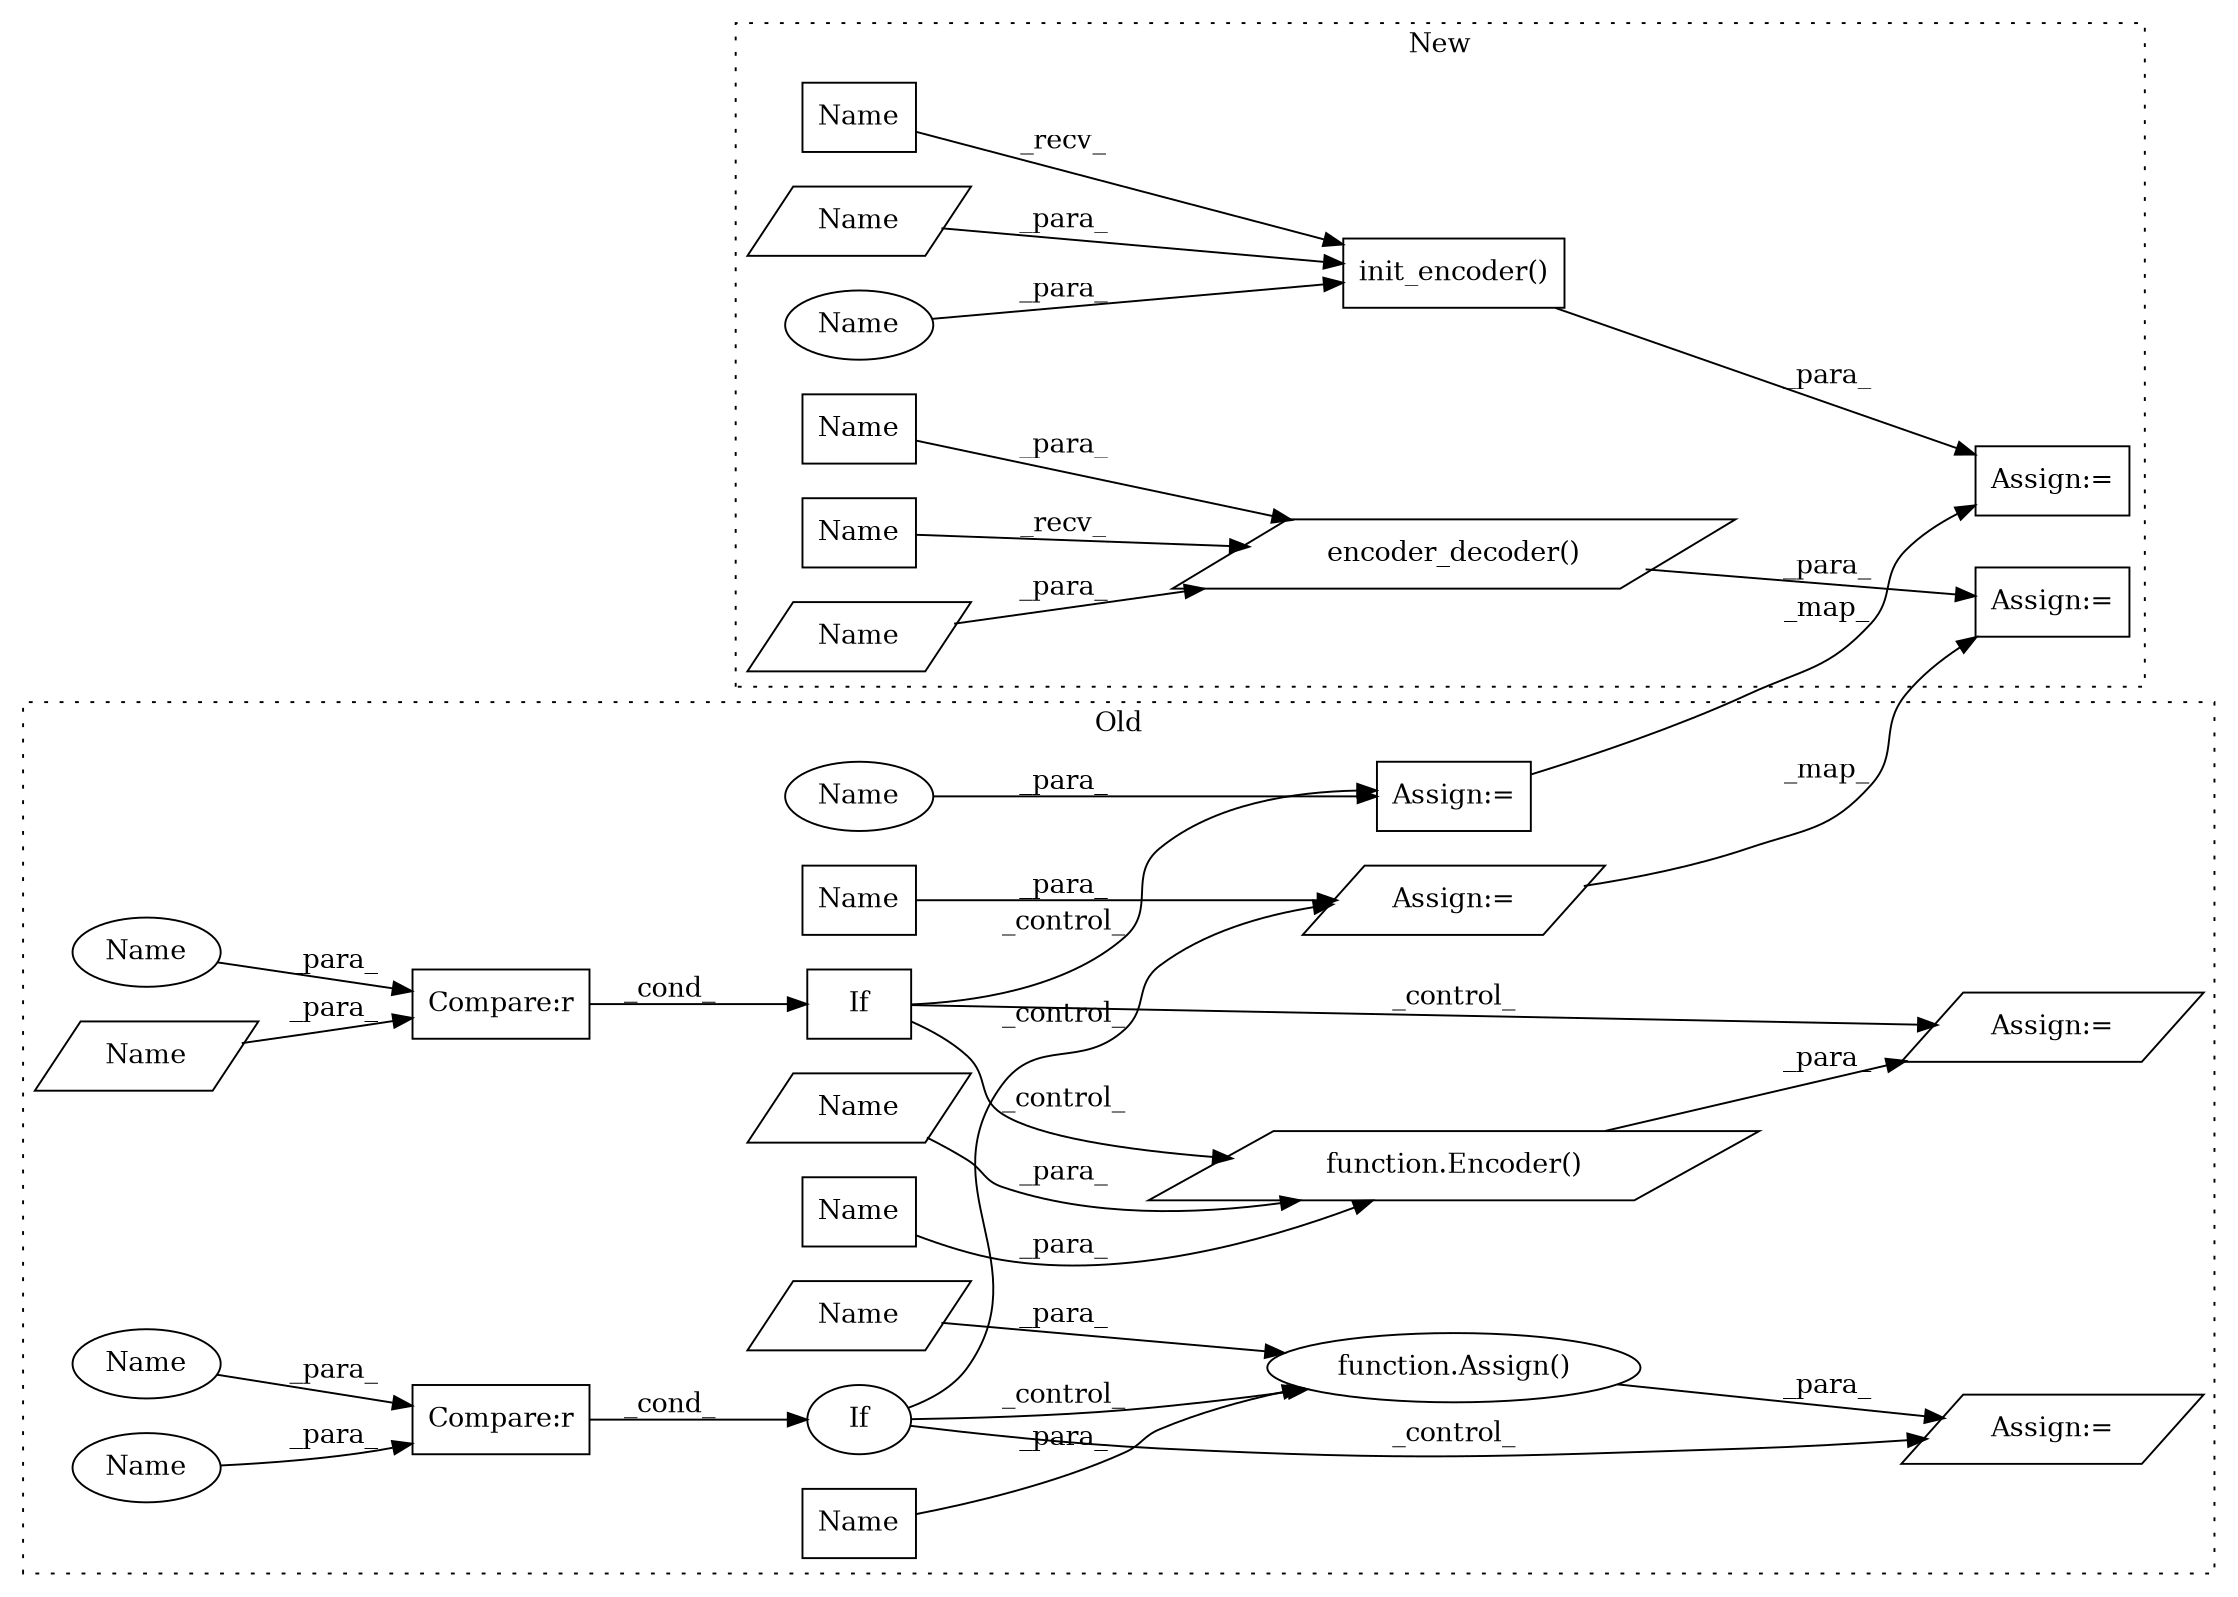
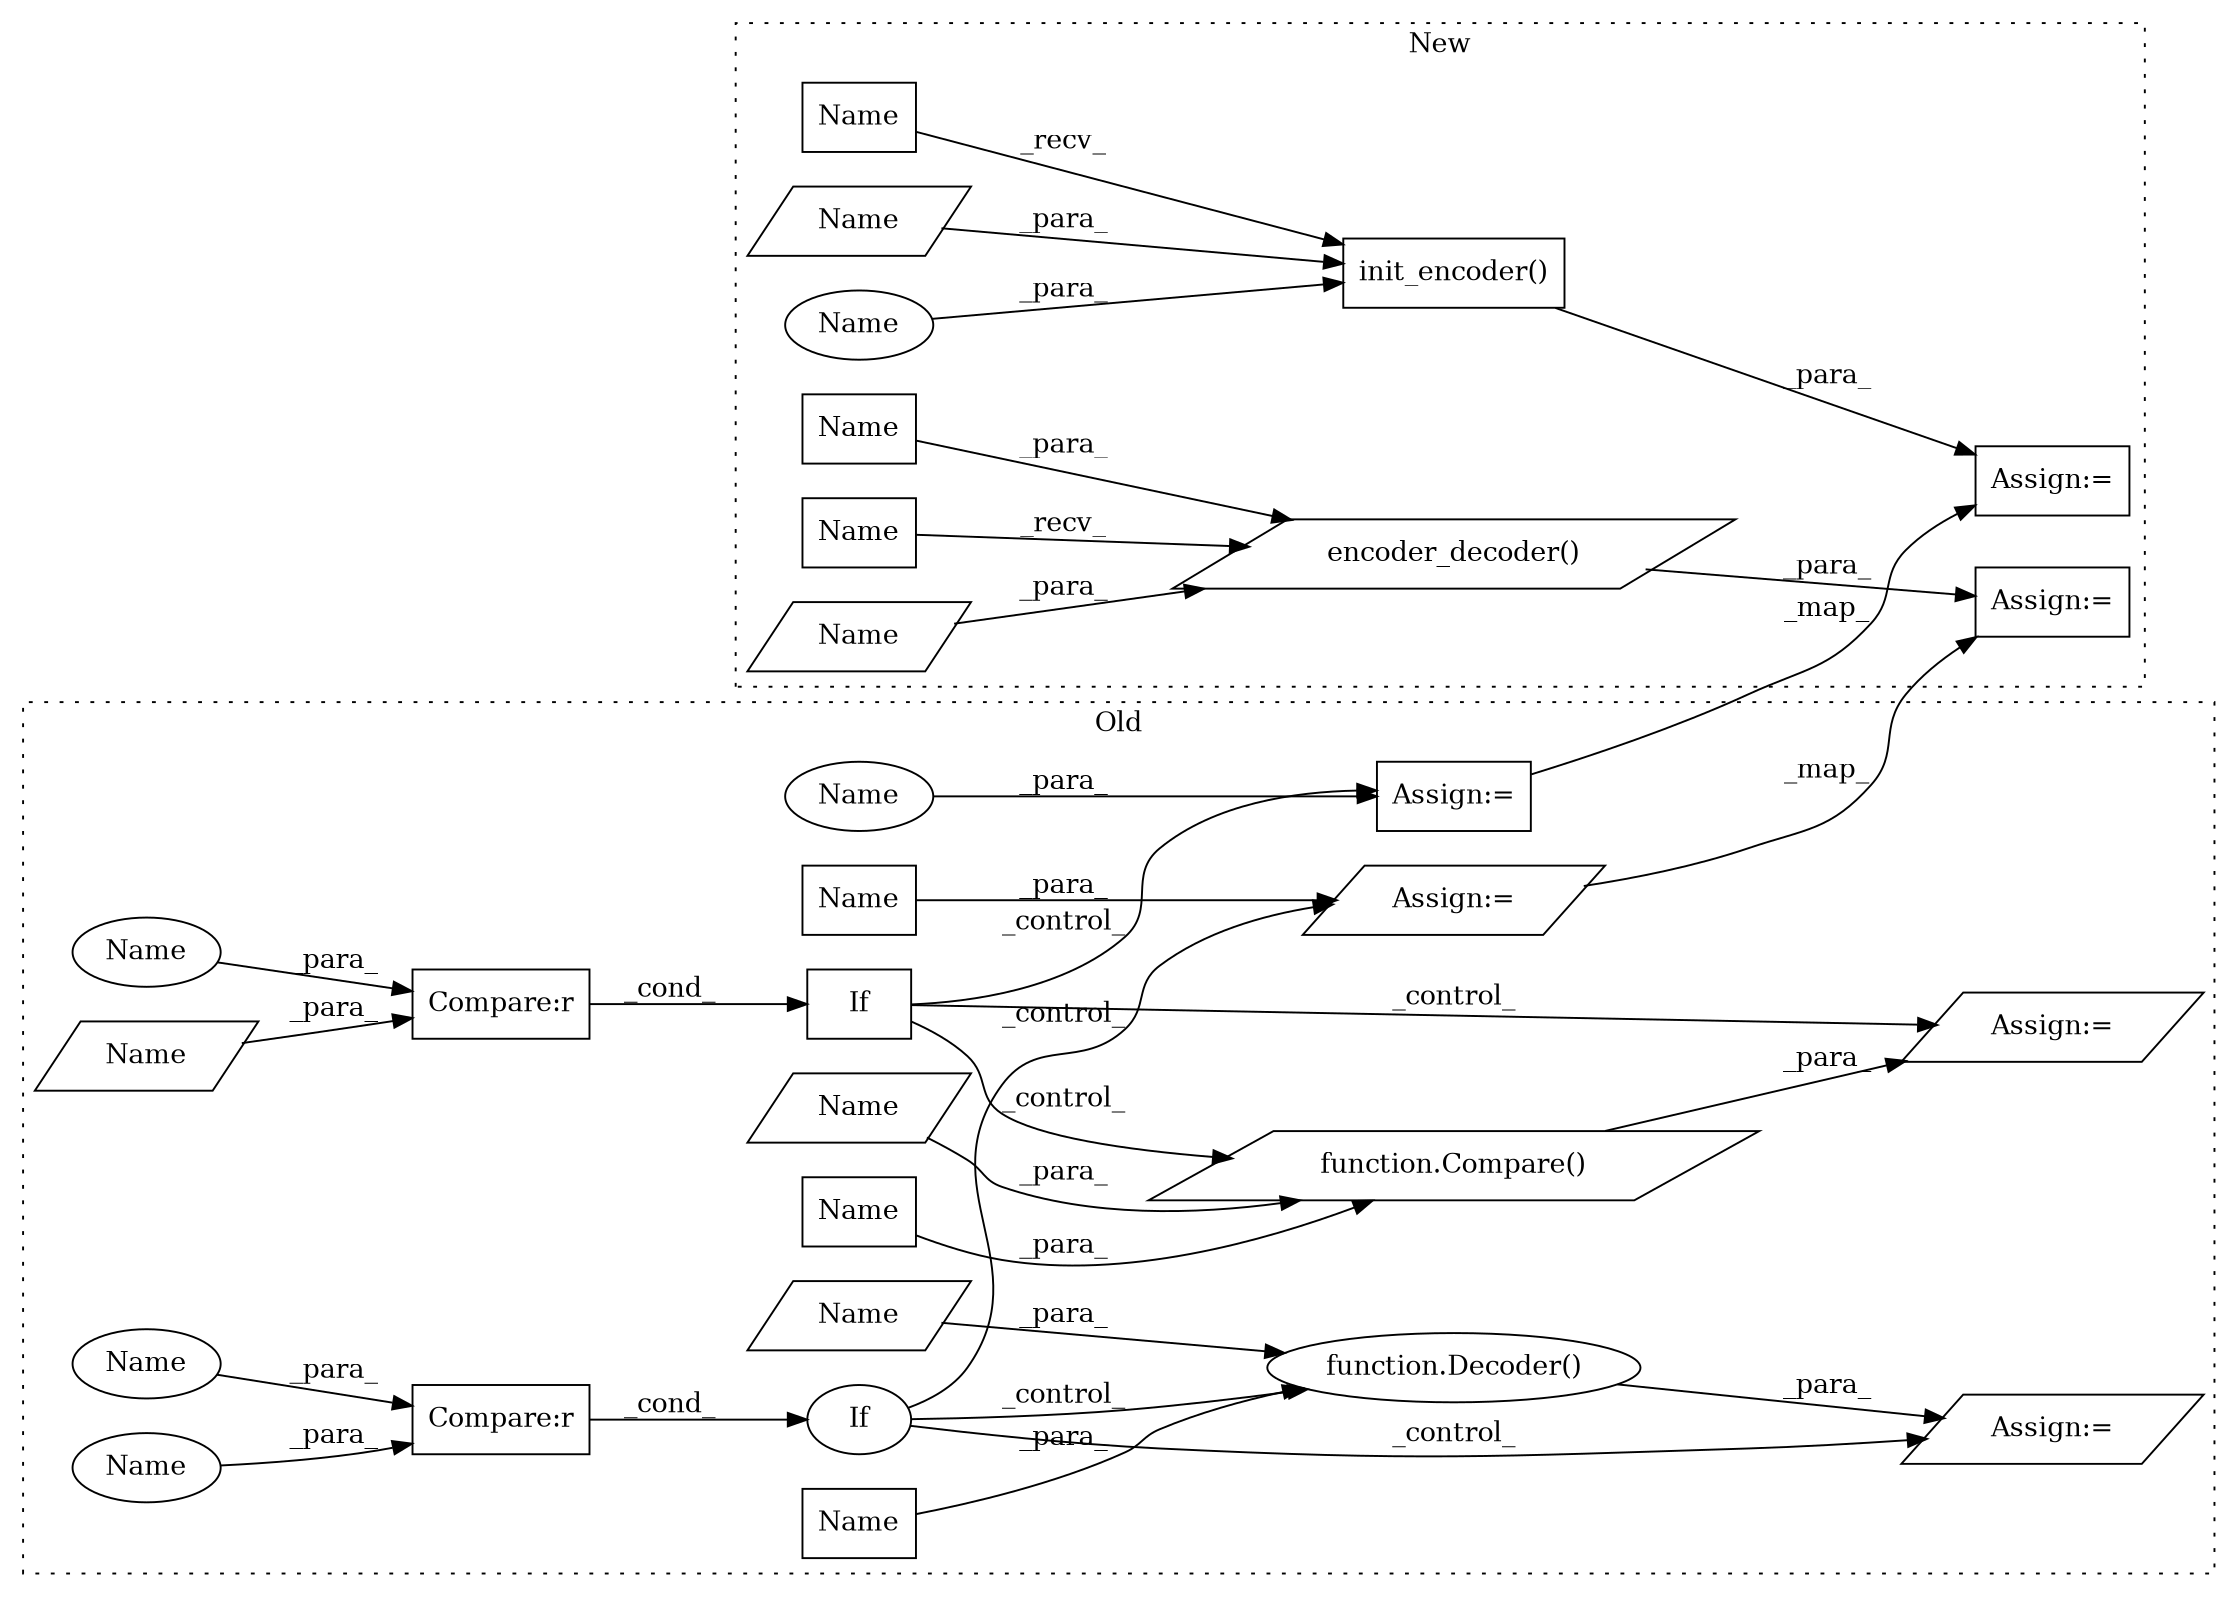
(1454, 1166) -> (1454, 1166)
(1454, 1368) -> (1454, 1368)
